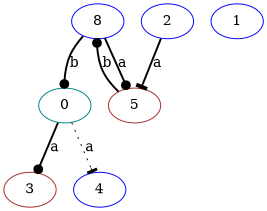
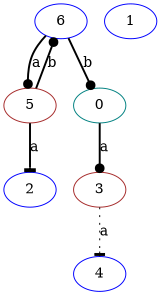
(98, 21) -> (61, 21)
(152, 61) -> (30, 145)
(81, 145) -> (100, 229)
